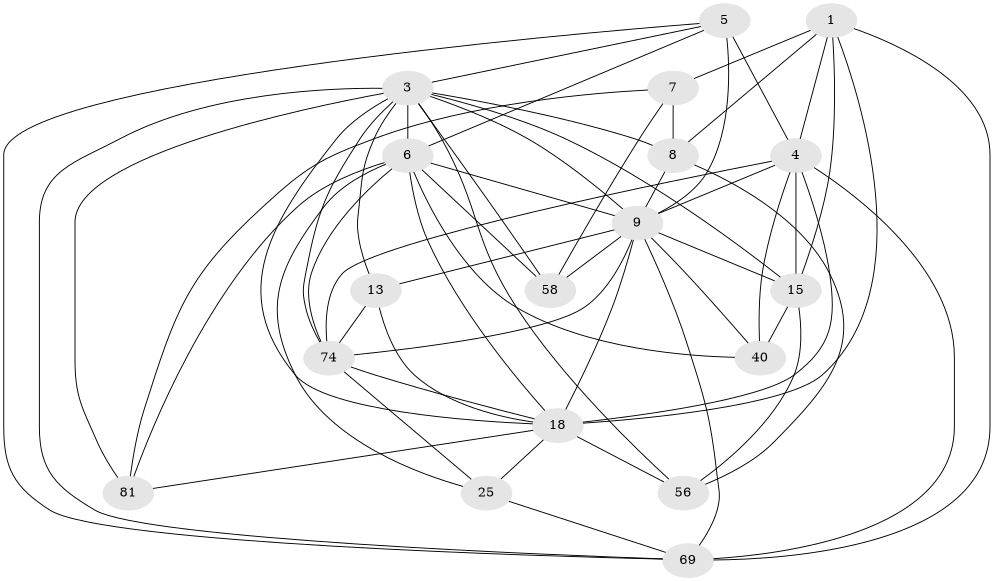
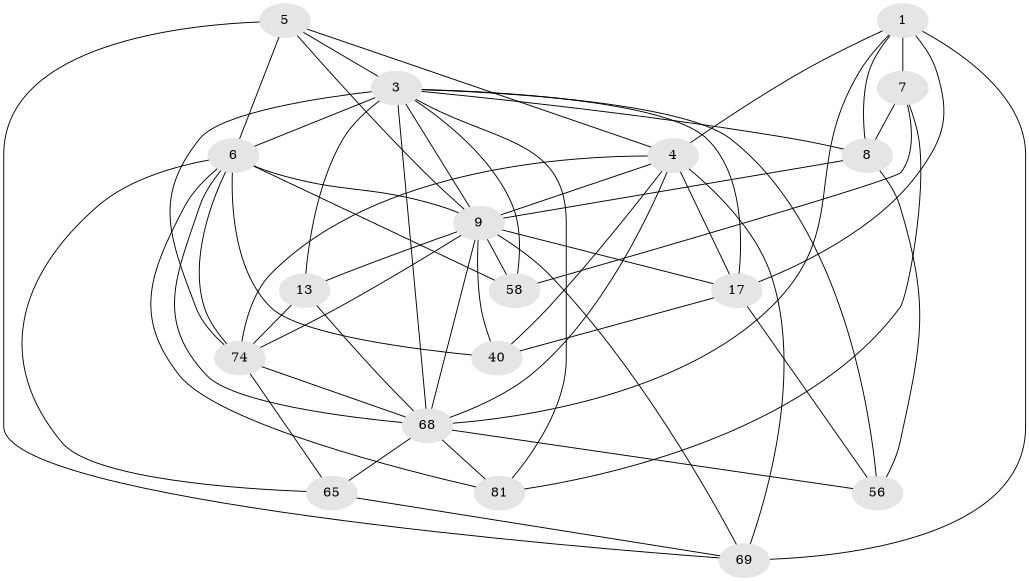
(796, 291) -> (737, 291)
(558, 426) -> (428, 426)
(46, 465) -> none
(487, 493) -> (332, 493)
